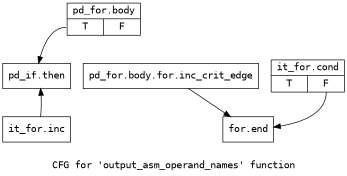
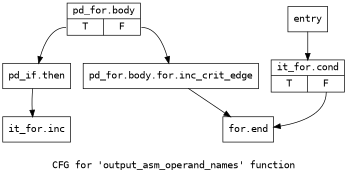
none -> (308, 19)
none -> (159, 38)
(41, 106) -> (32, 99)
